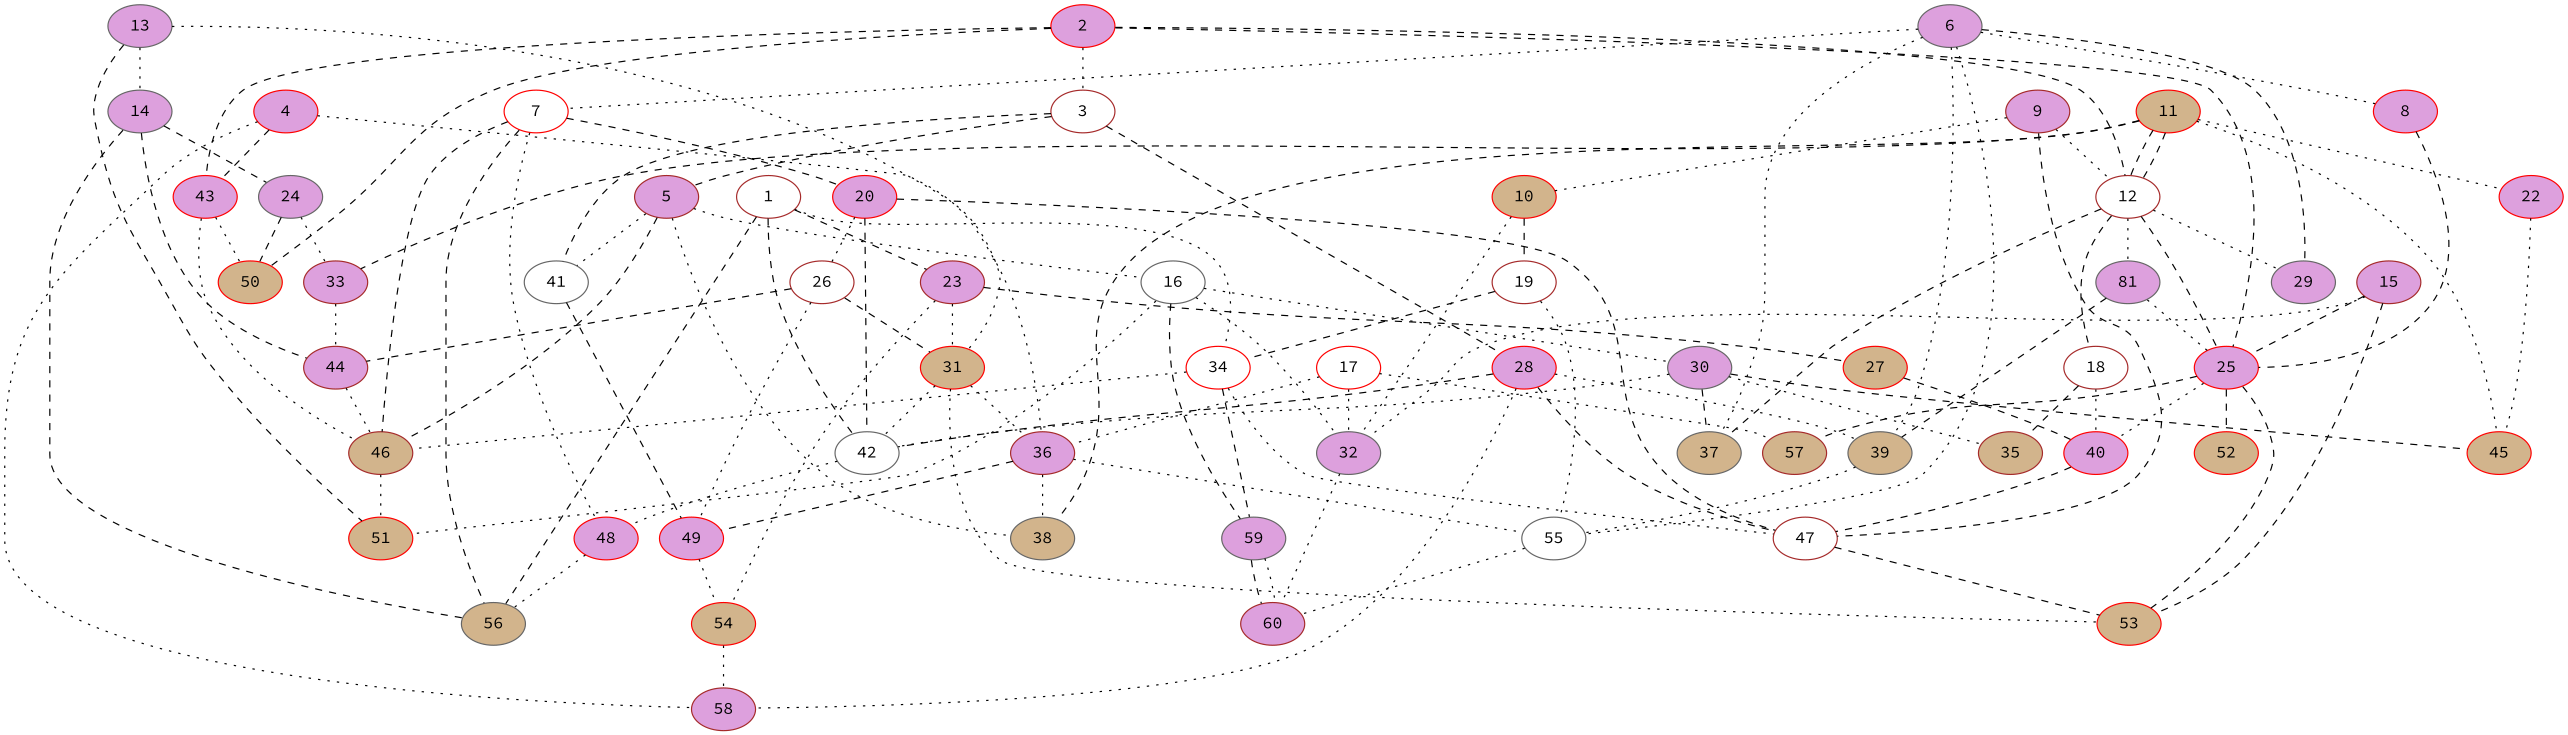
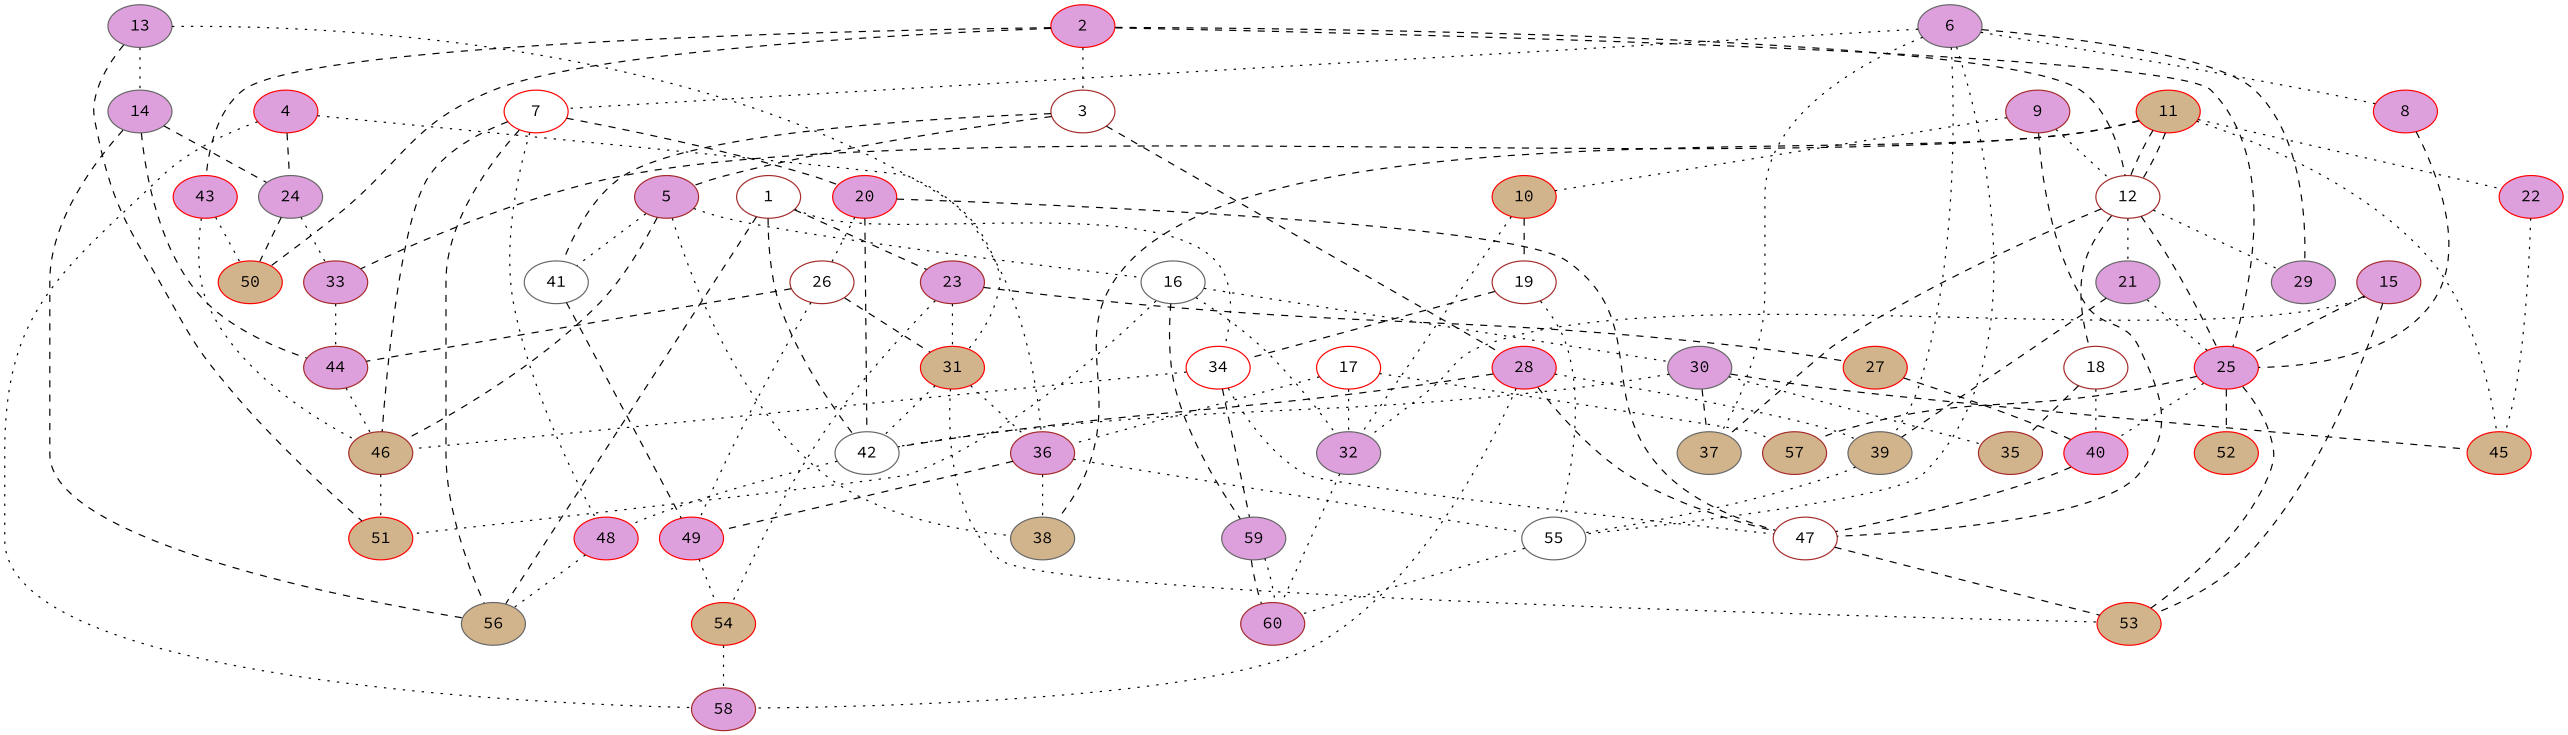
(246, 154) -> (288, 154)
(2128, 282) -> (2128, 282)
